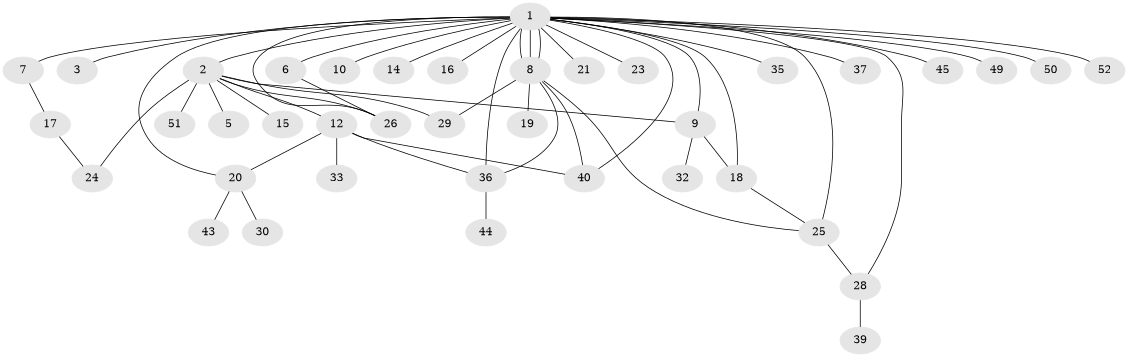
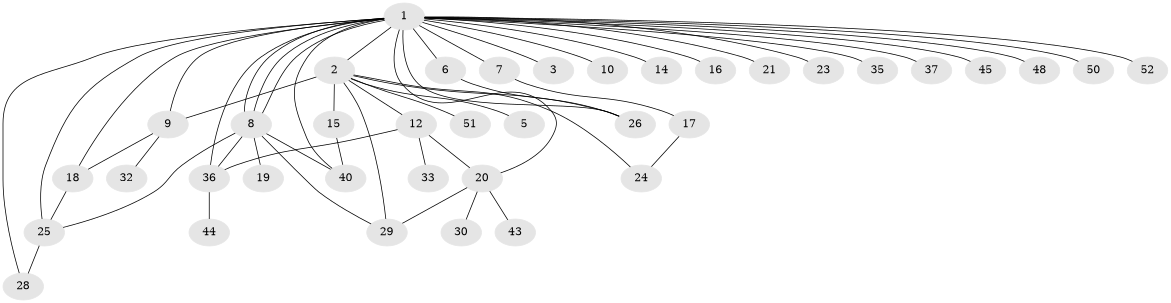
(997, 70) -> (1040, 70)
(458, 155) -> (340, 151)
none -> (435, 205)
(860, 340) -> none
